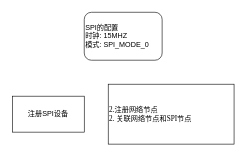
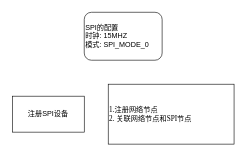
(152, 114) -> (152, 114)
